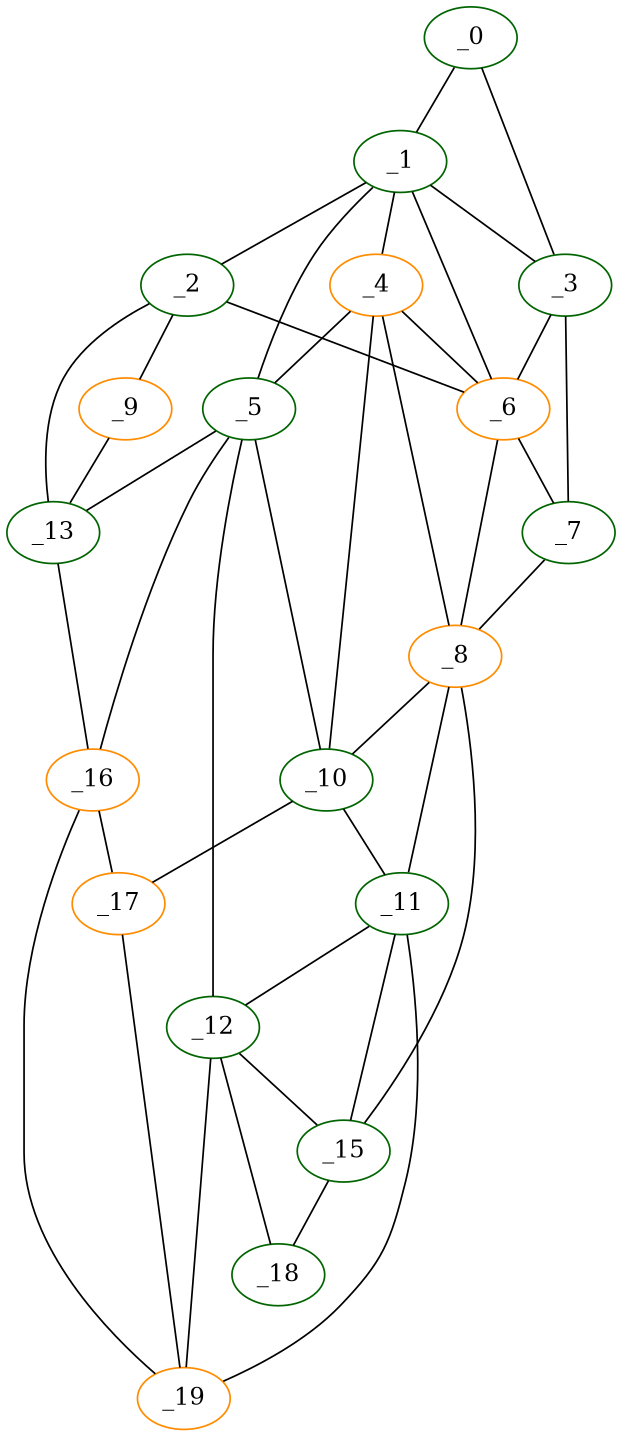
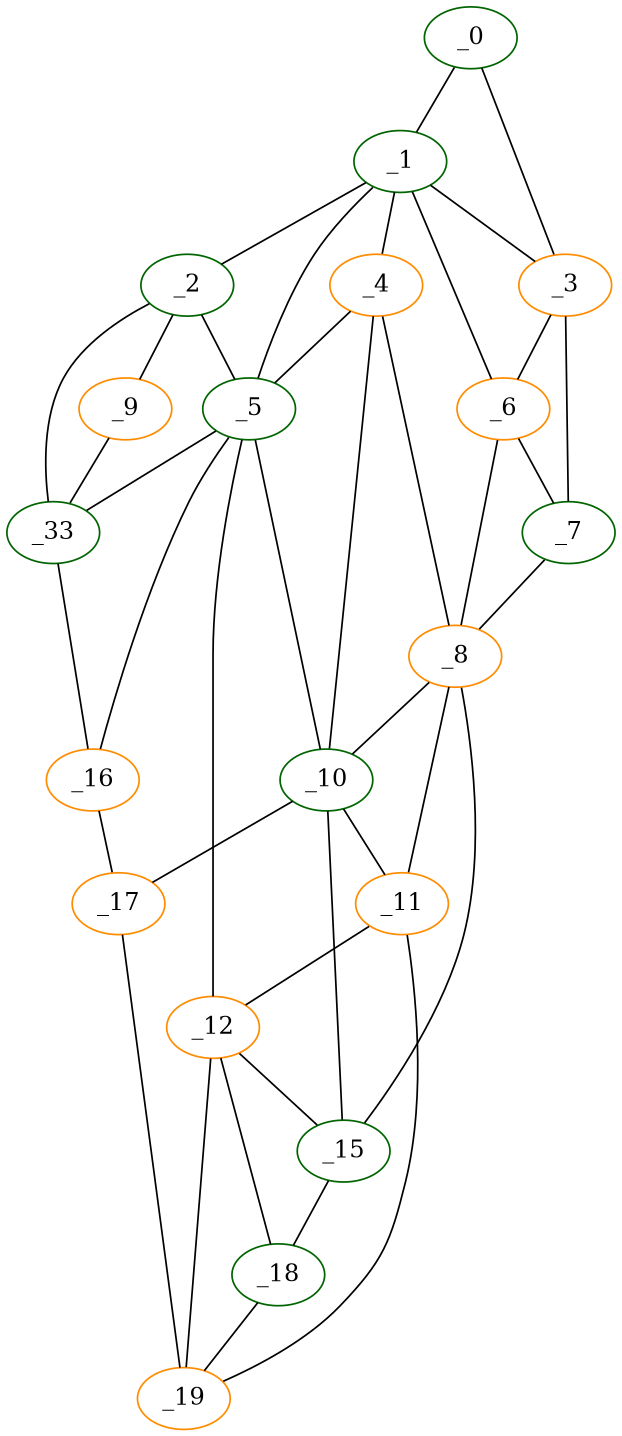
(565, 285) -> (565, 285)
(345, 347) -> (218, 347)
(440, 347) -> none
(53, 533) -> (53, 533)
(402, 904) -> (402, 904)
(213, 1027) -> (213, 1027)
(373, 1027) -> (335, 965)
(24, 1109) -> (231, 1337)
